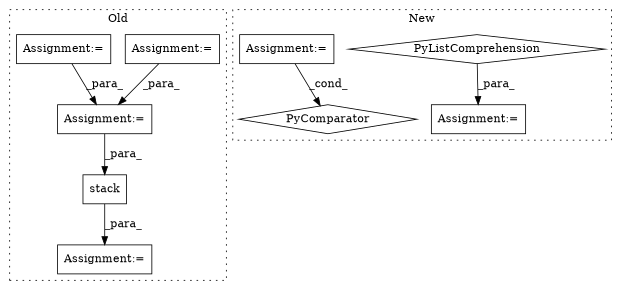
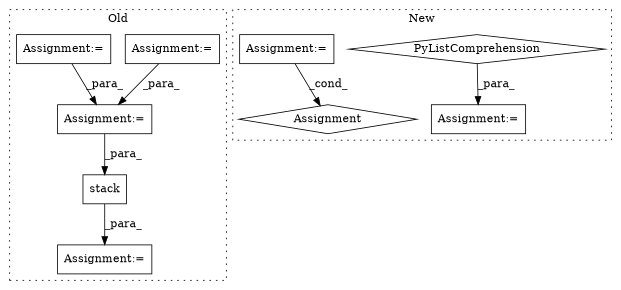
(328, 119) -> (328, 119)
